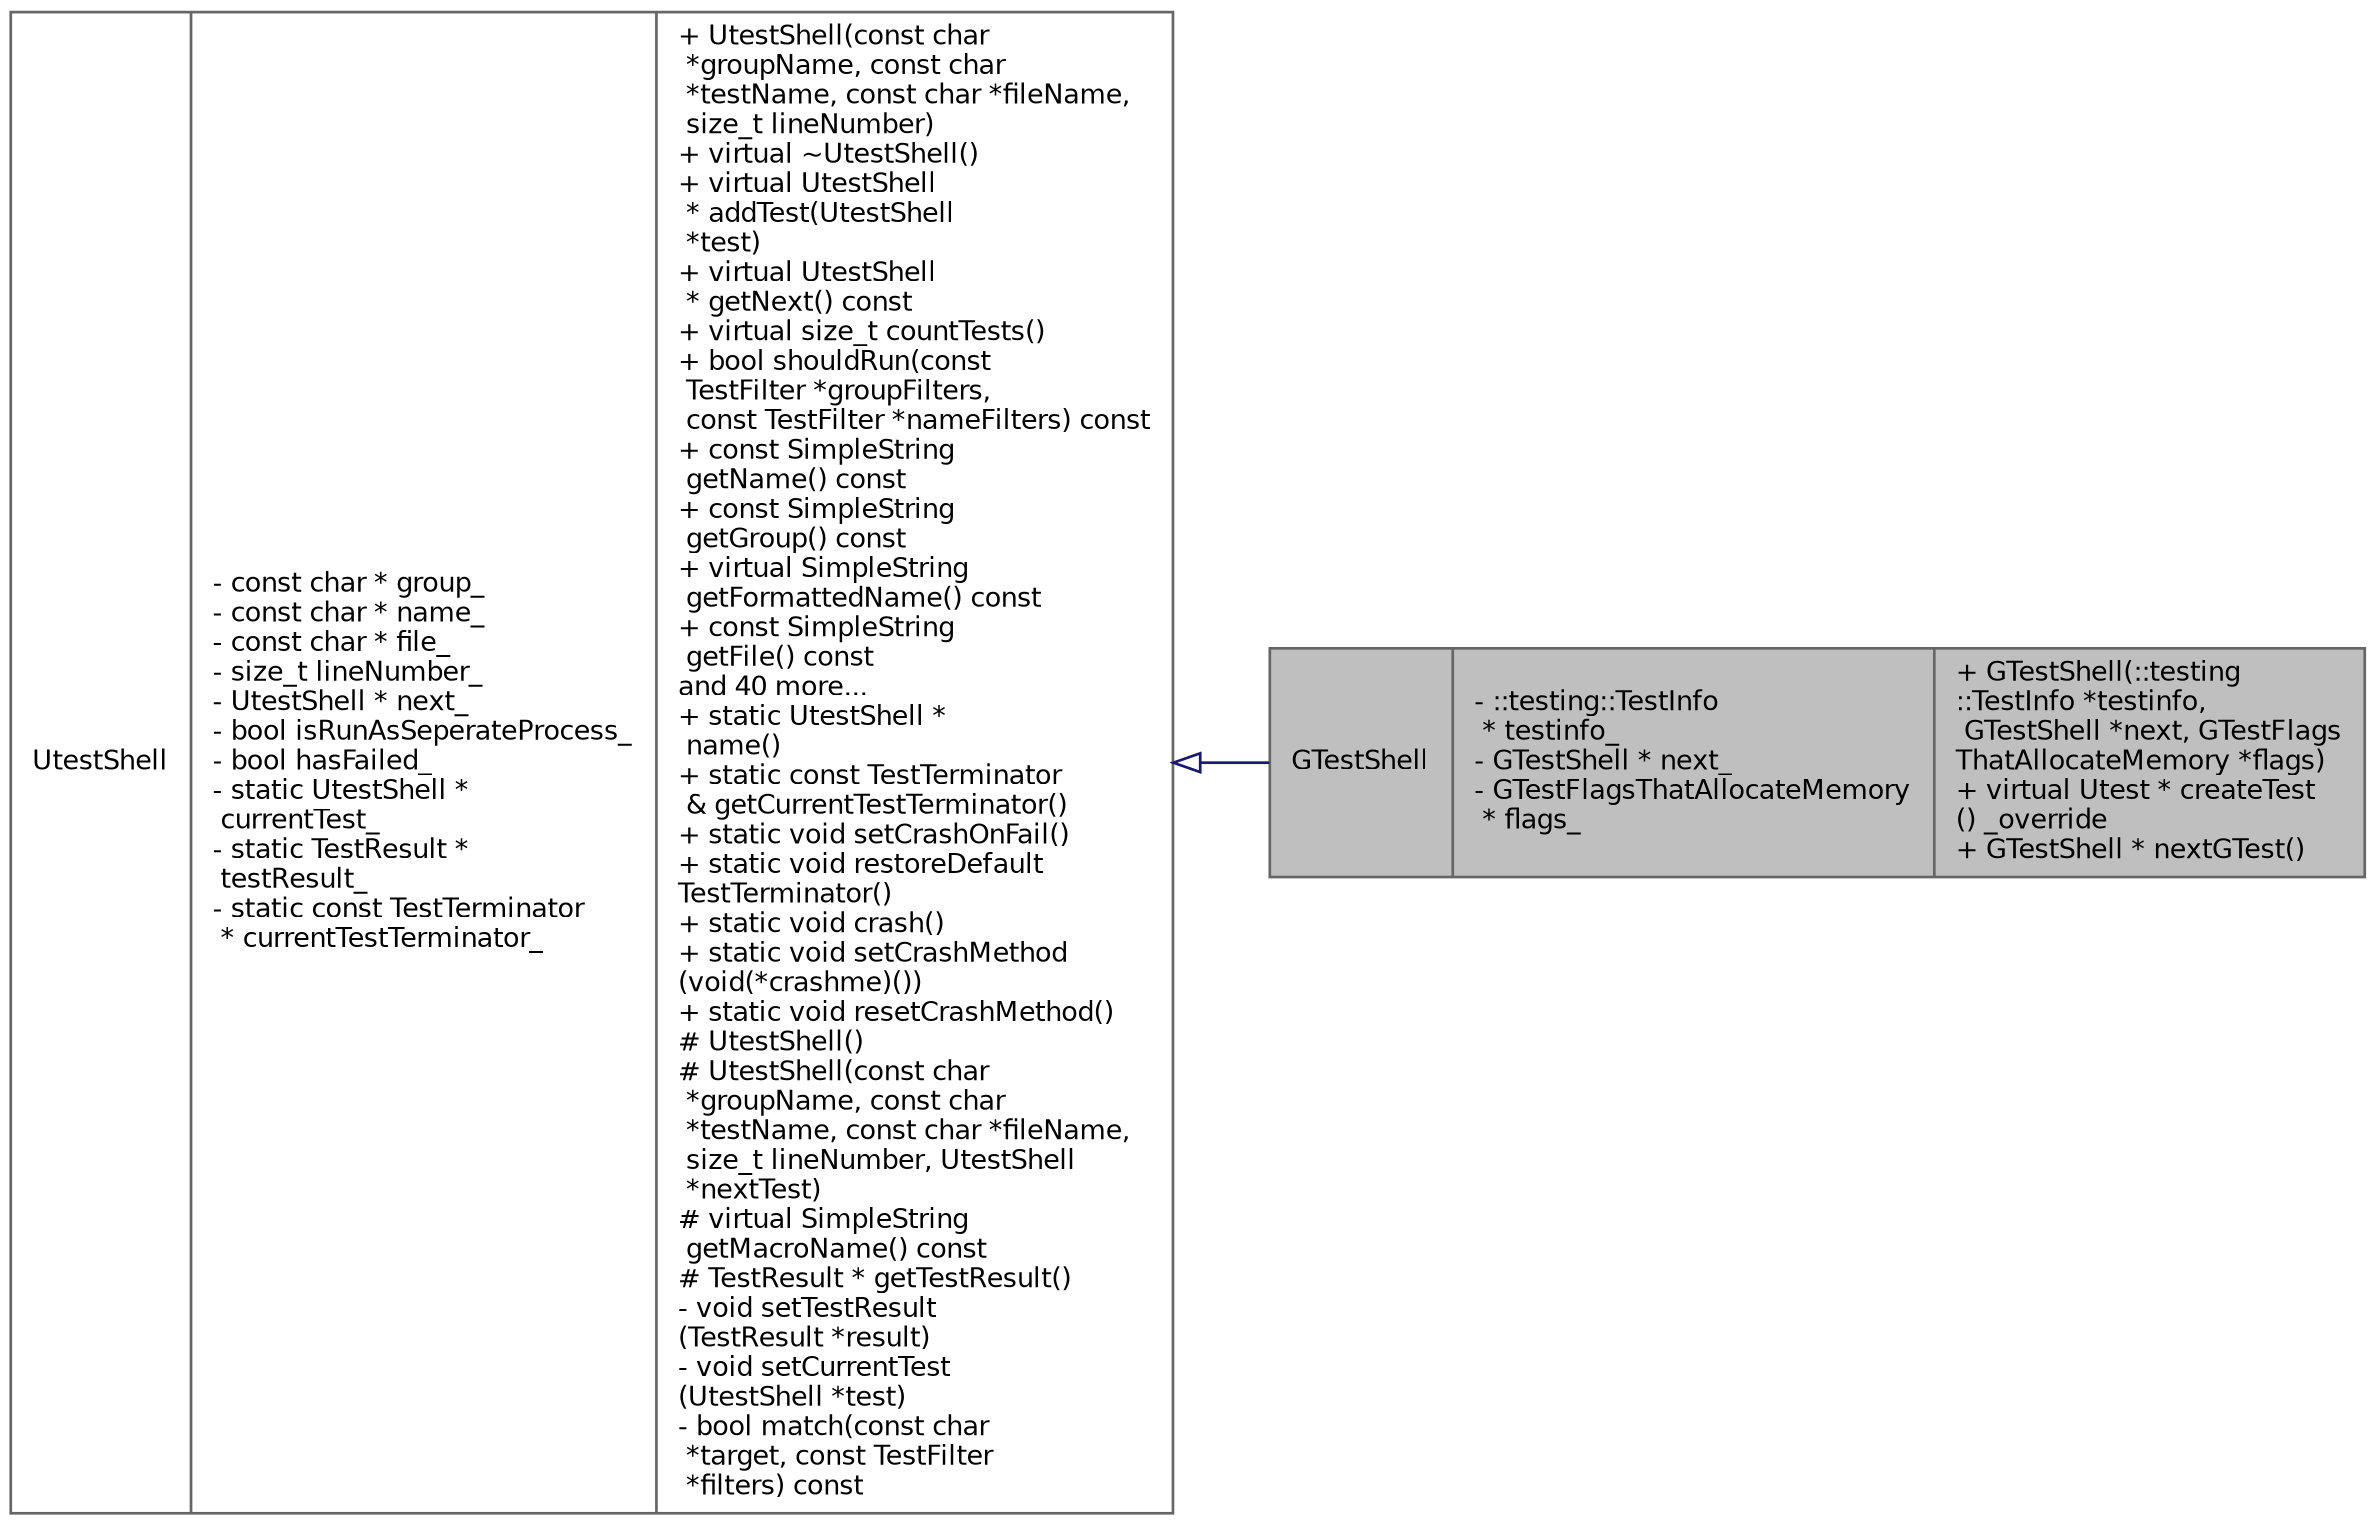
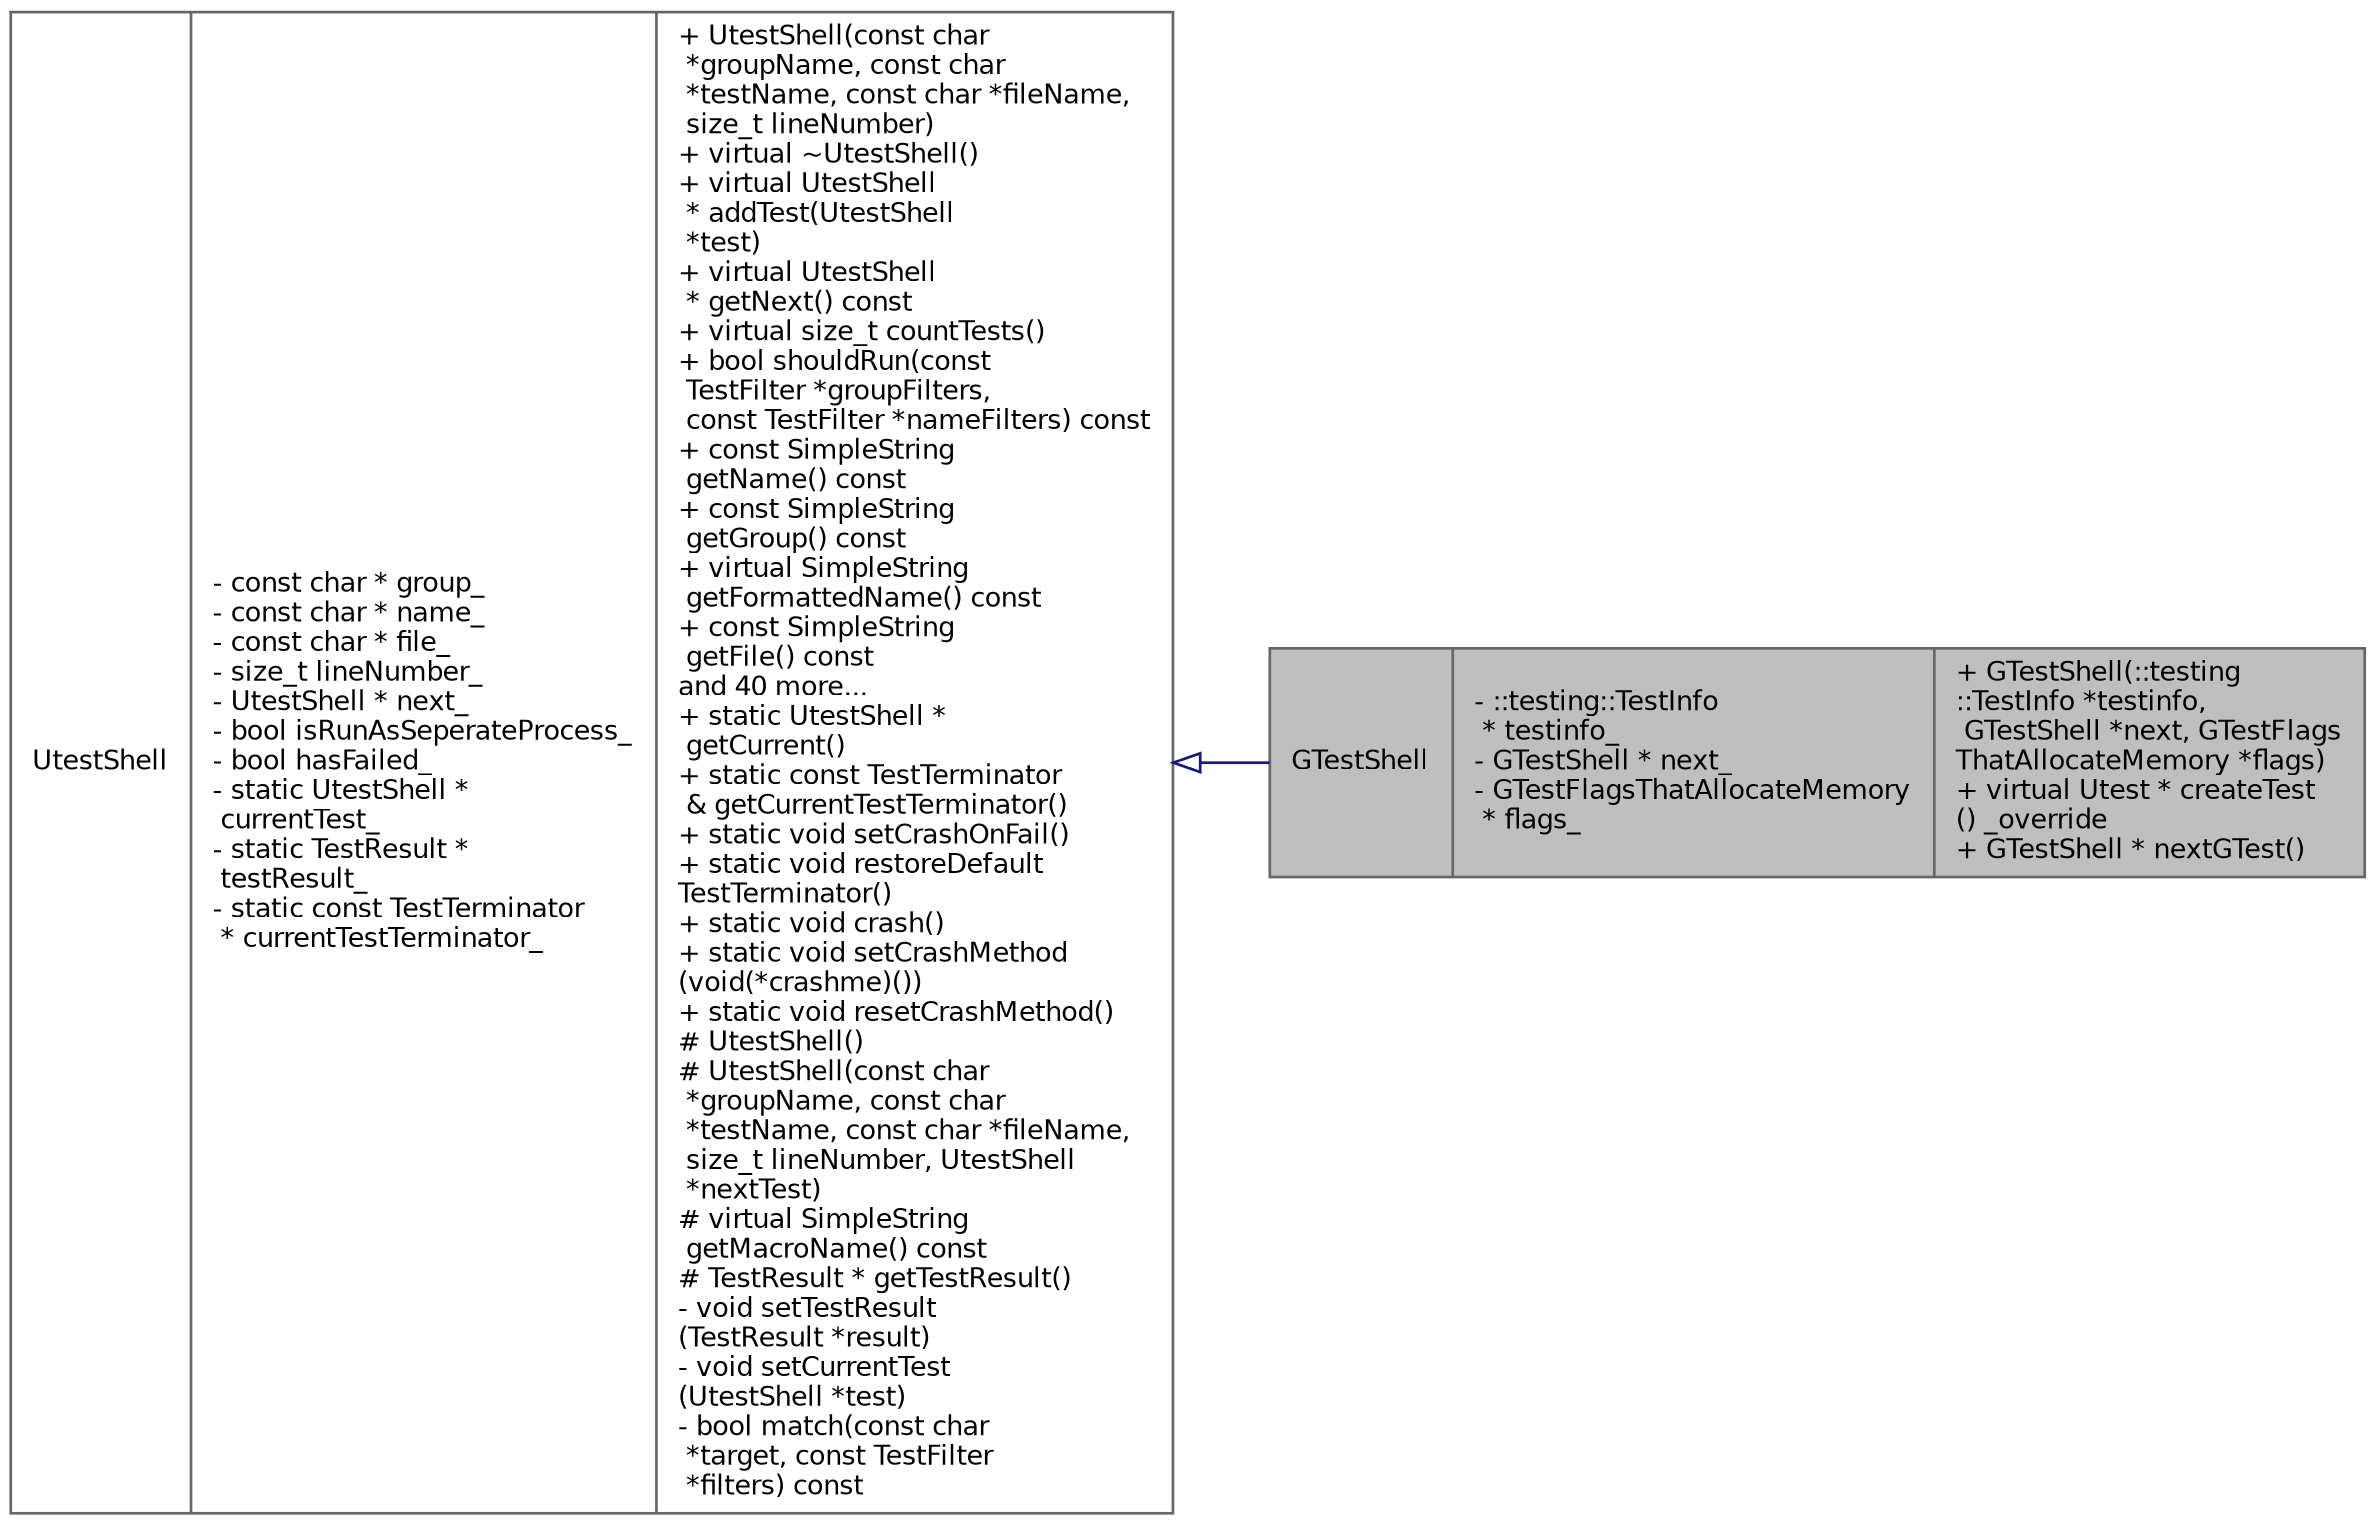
(730, 747) -> (763, 747)
